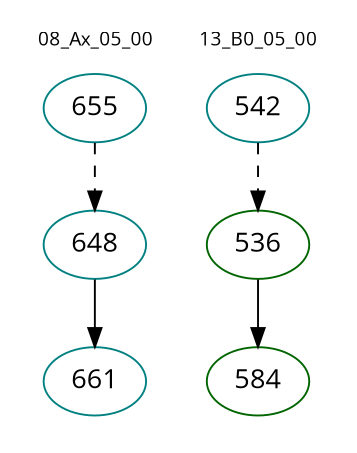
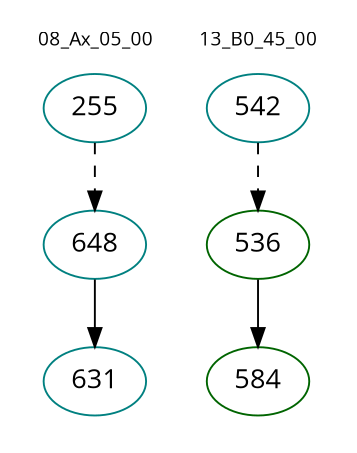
(259, 41) -> (259, 41)
(95, 108) -> (95, 108)
(95, 381) -> (95, 381)
